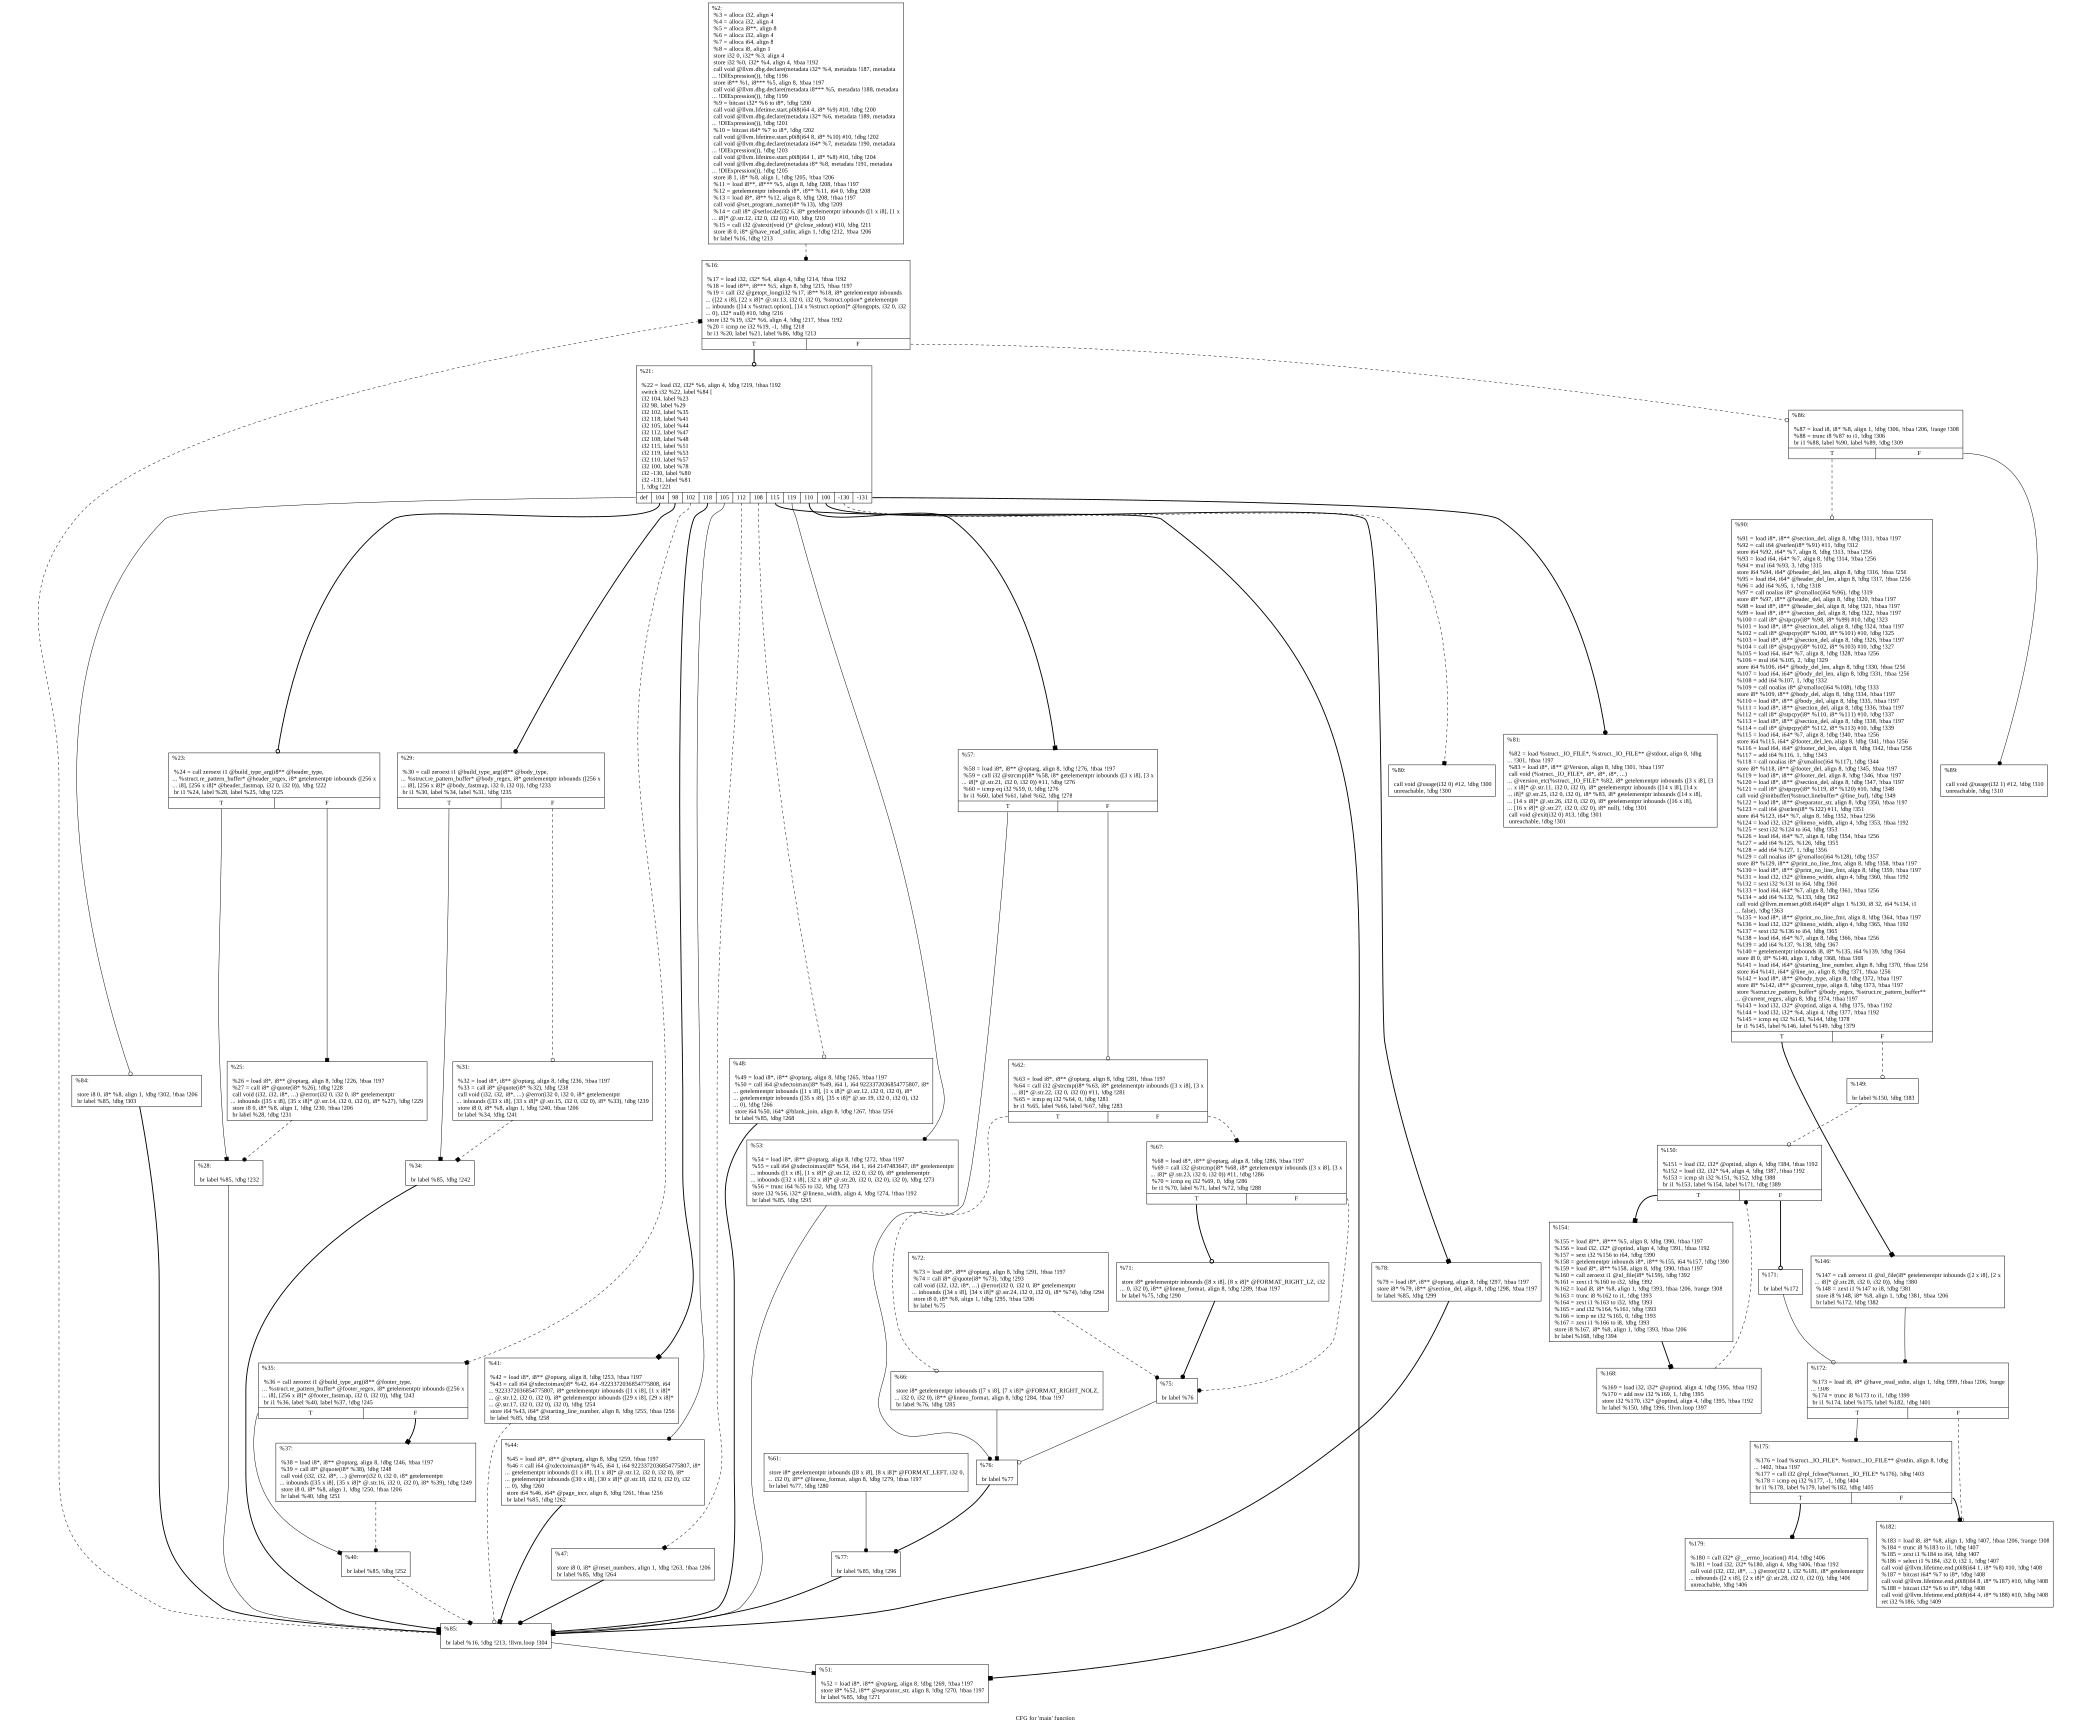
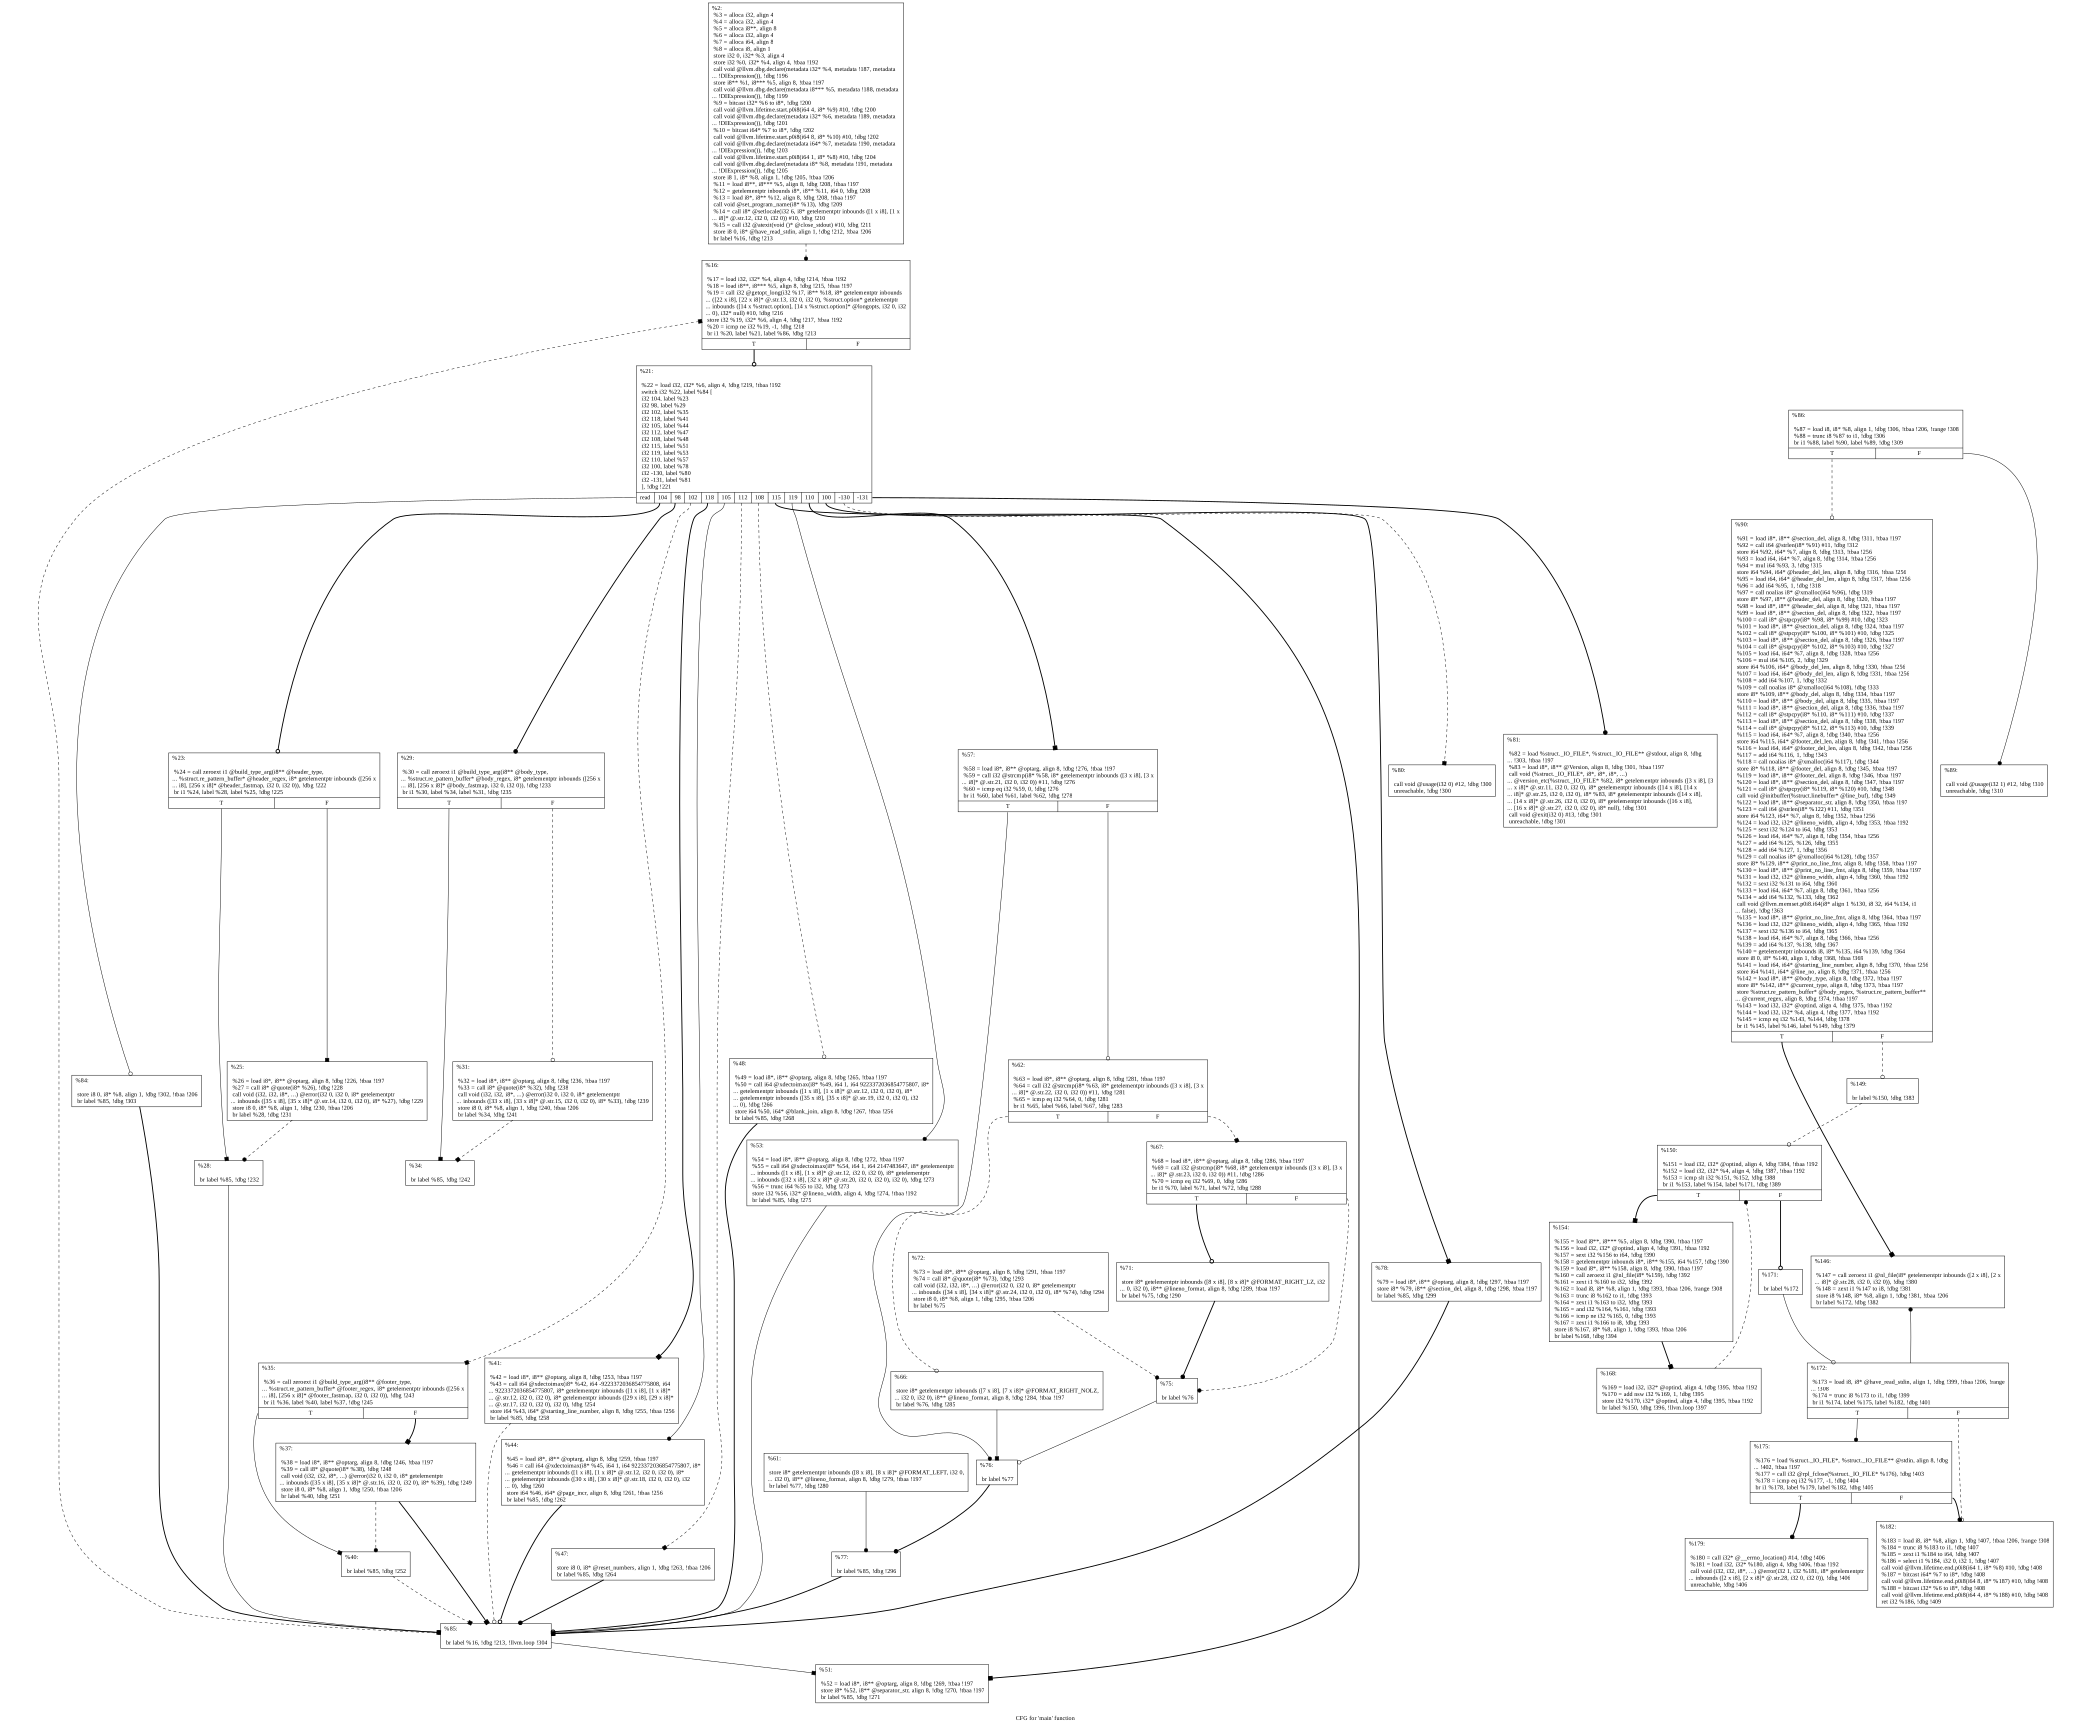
(1349, 367) -> none
(644, 497) -> (645, 497)
(1530, 760) -> (1530, 760)
(781, 1200) -> (781, 1200)
(1905, 1334) -> (1911, 1337)
(246, 1429) -> (443, 1560)
(525, 1559) -> (525, 1559)
